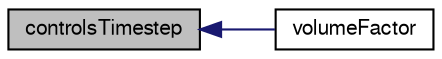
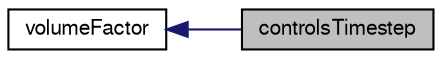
(248, 29) -> (215, 29)
